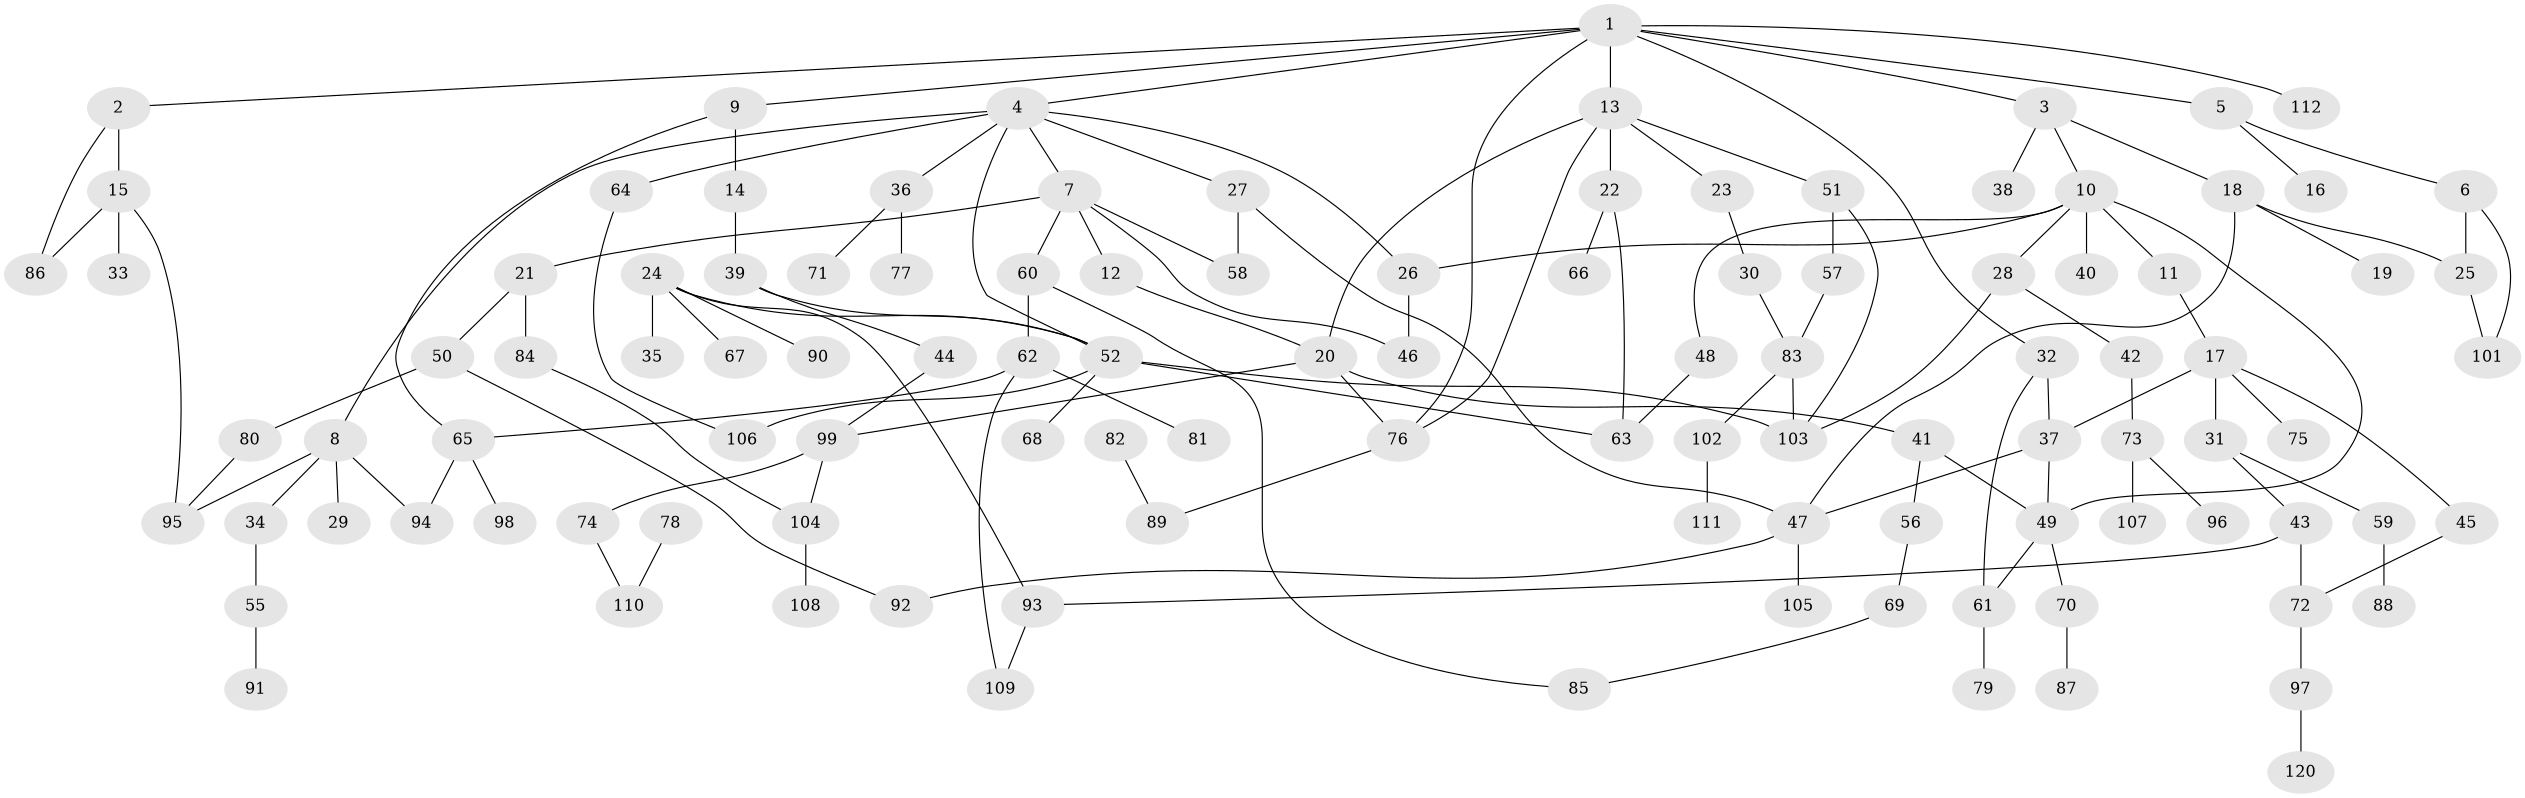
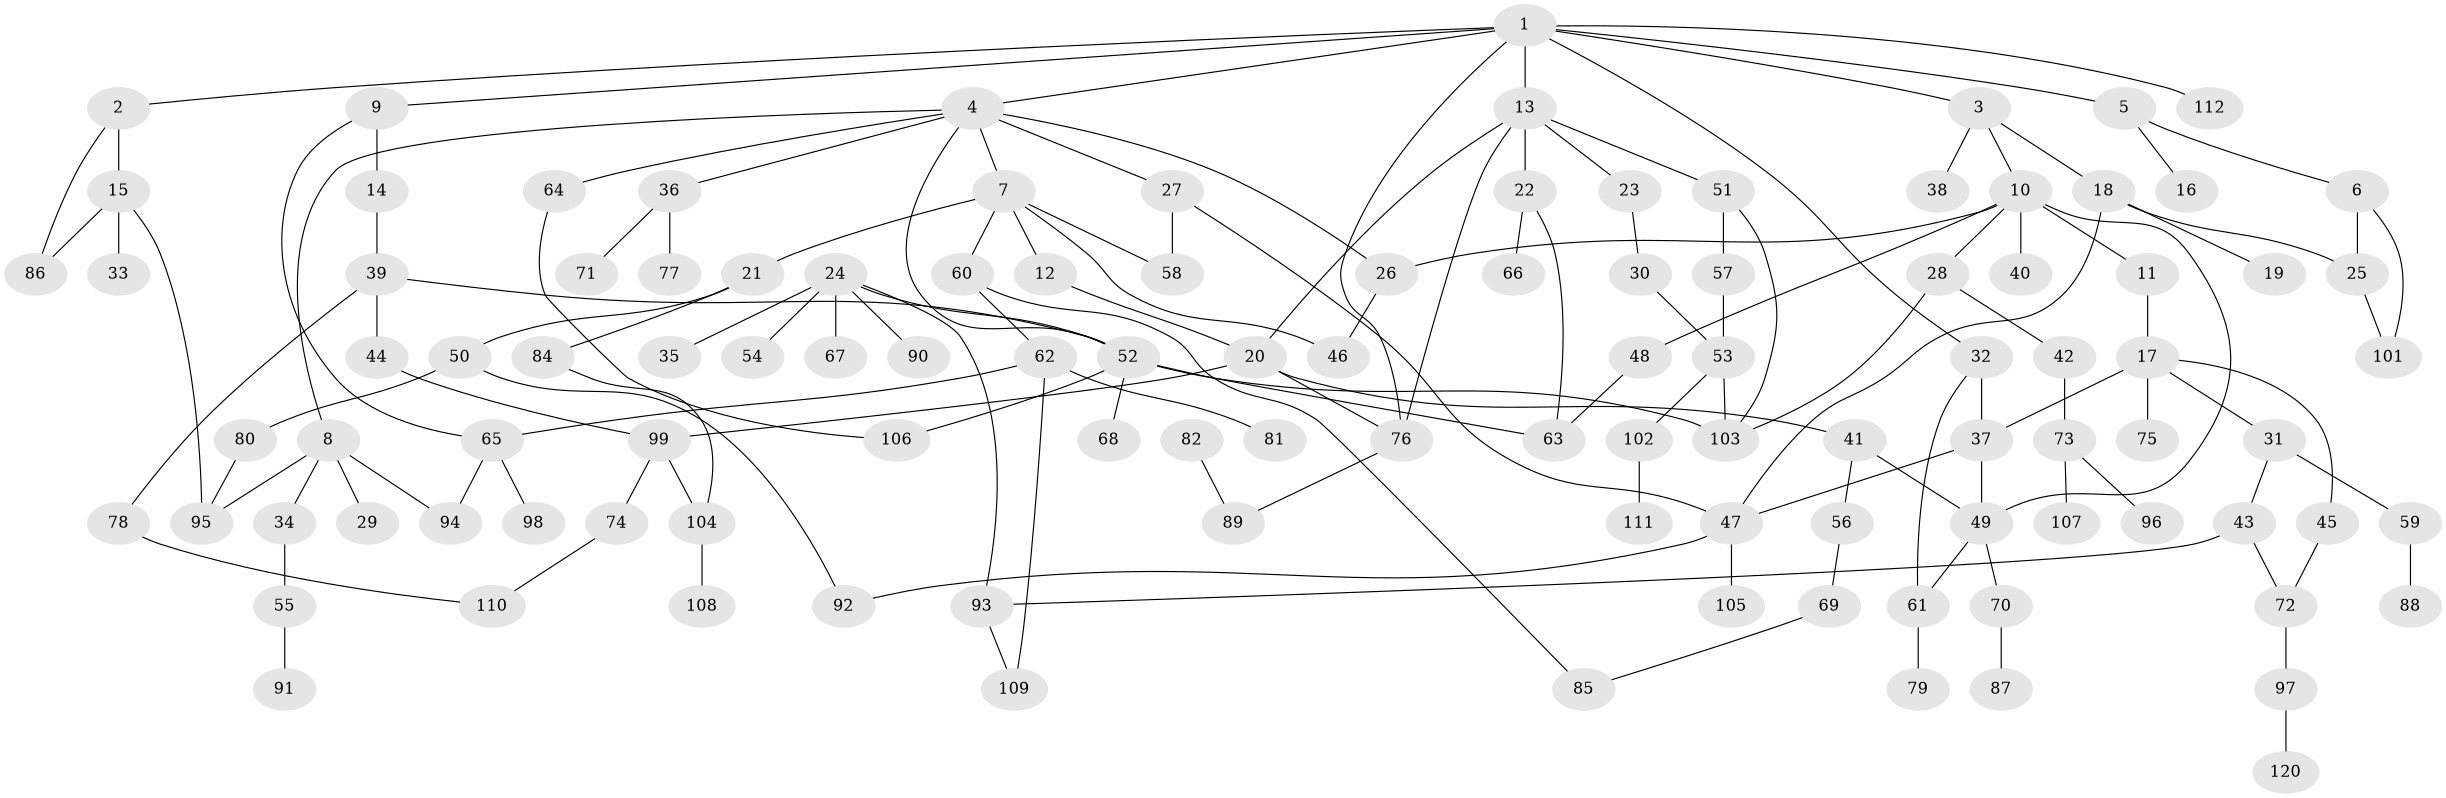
none -> (753, 357)
(1793, 357) -> (1723, 357)
none -> (236, 389)
